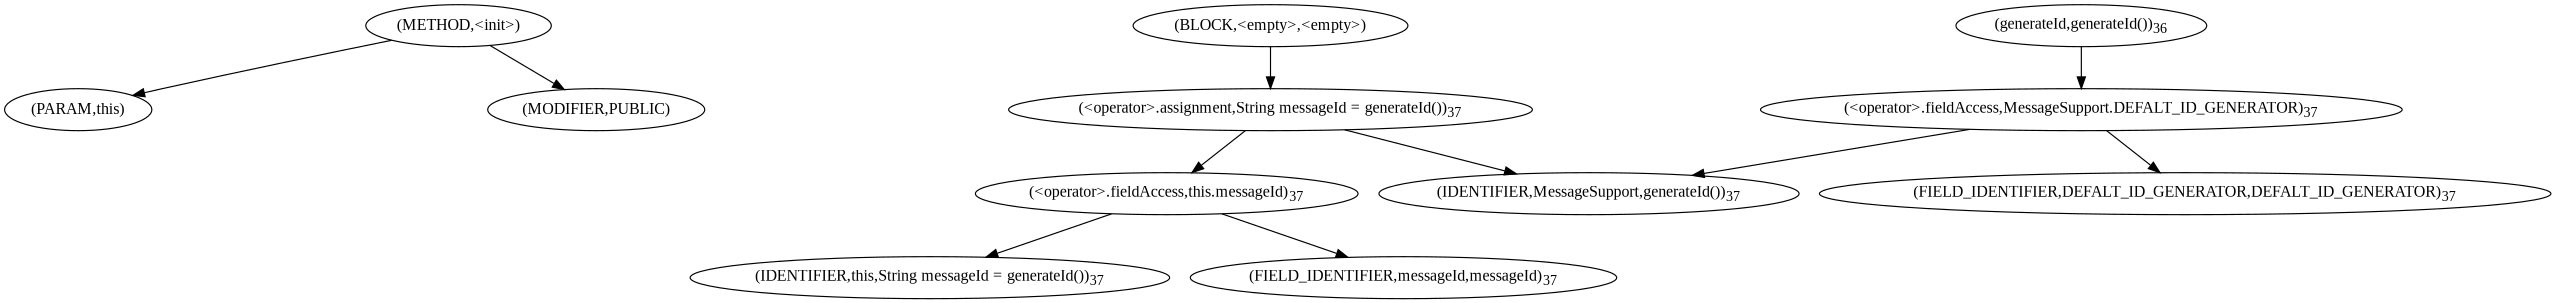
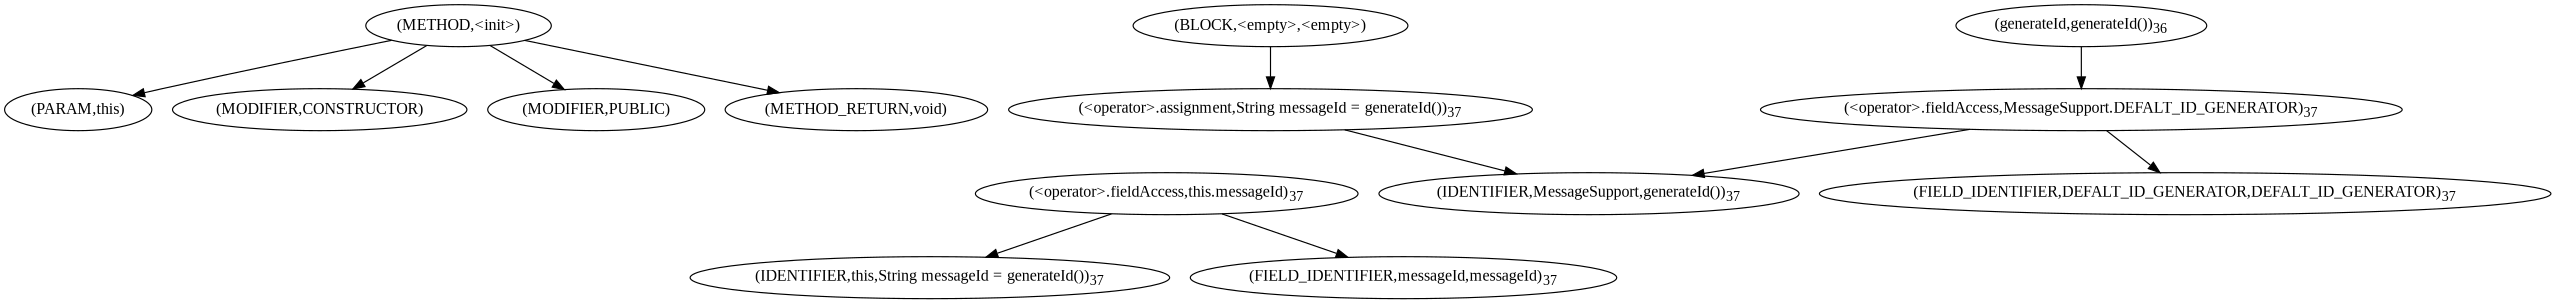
none -> (320, 110)
none -> (856, 110)
(1223, 148) -> none
